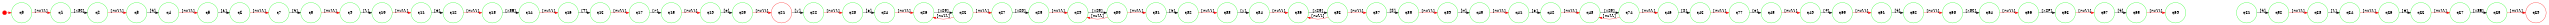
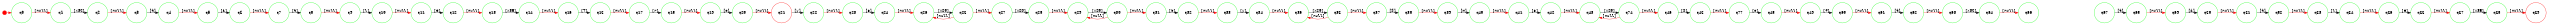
(2065, 13) -> none
none -> (2208, 13)
